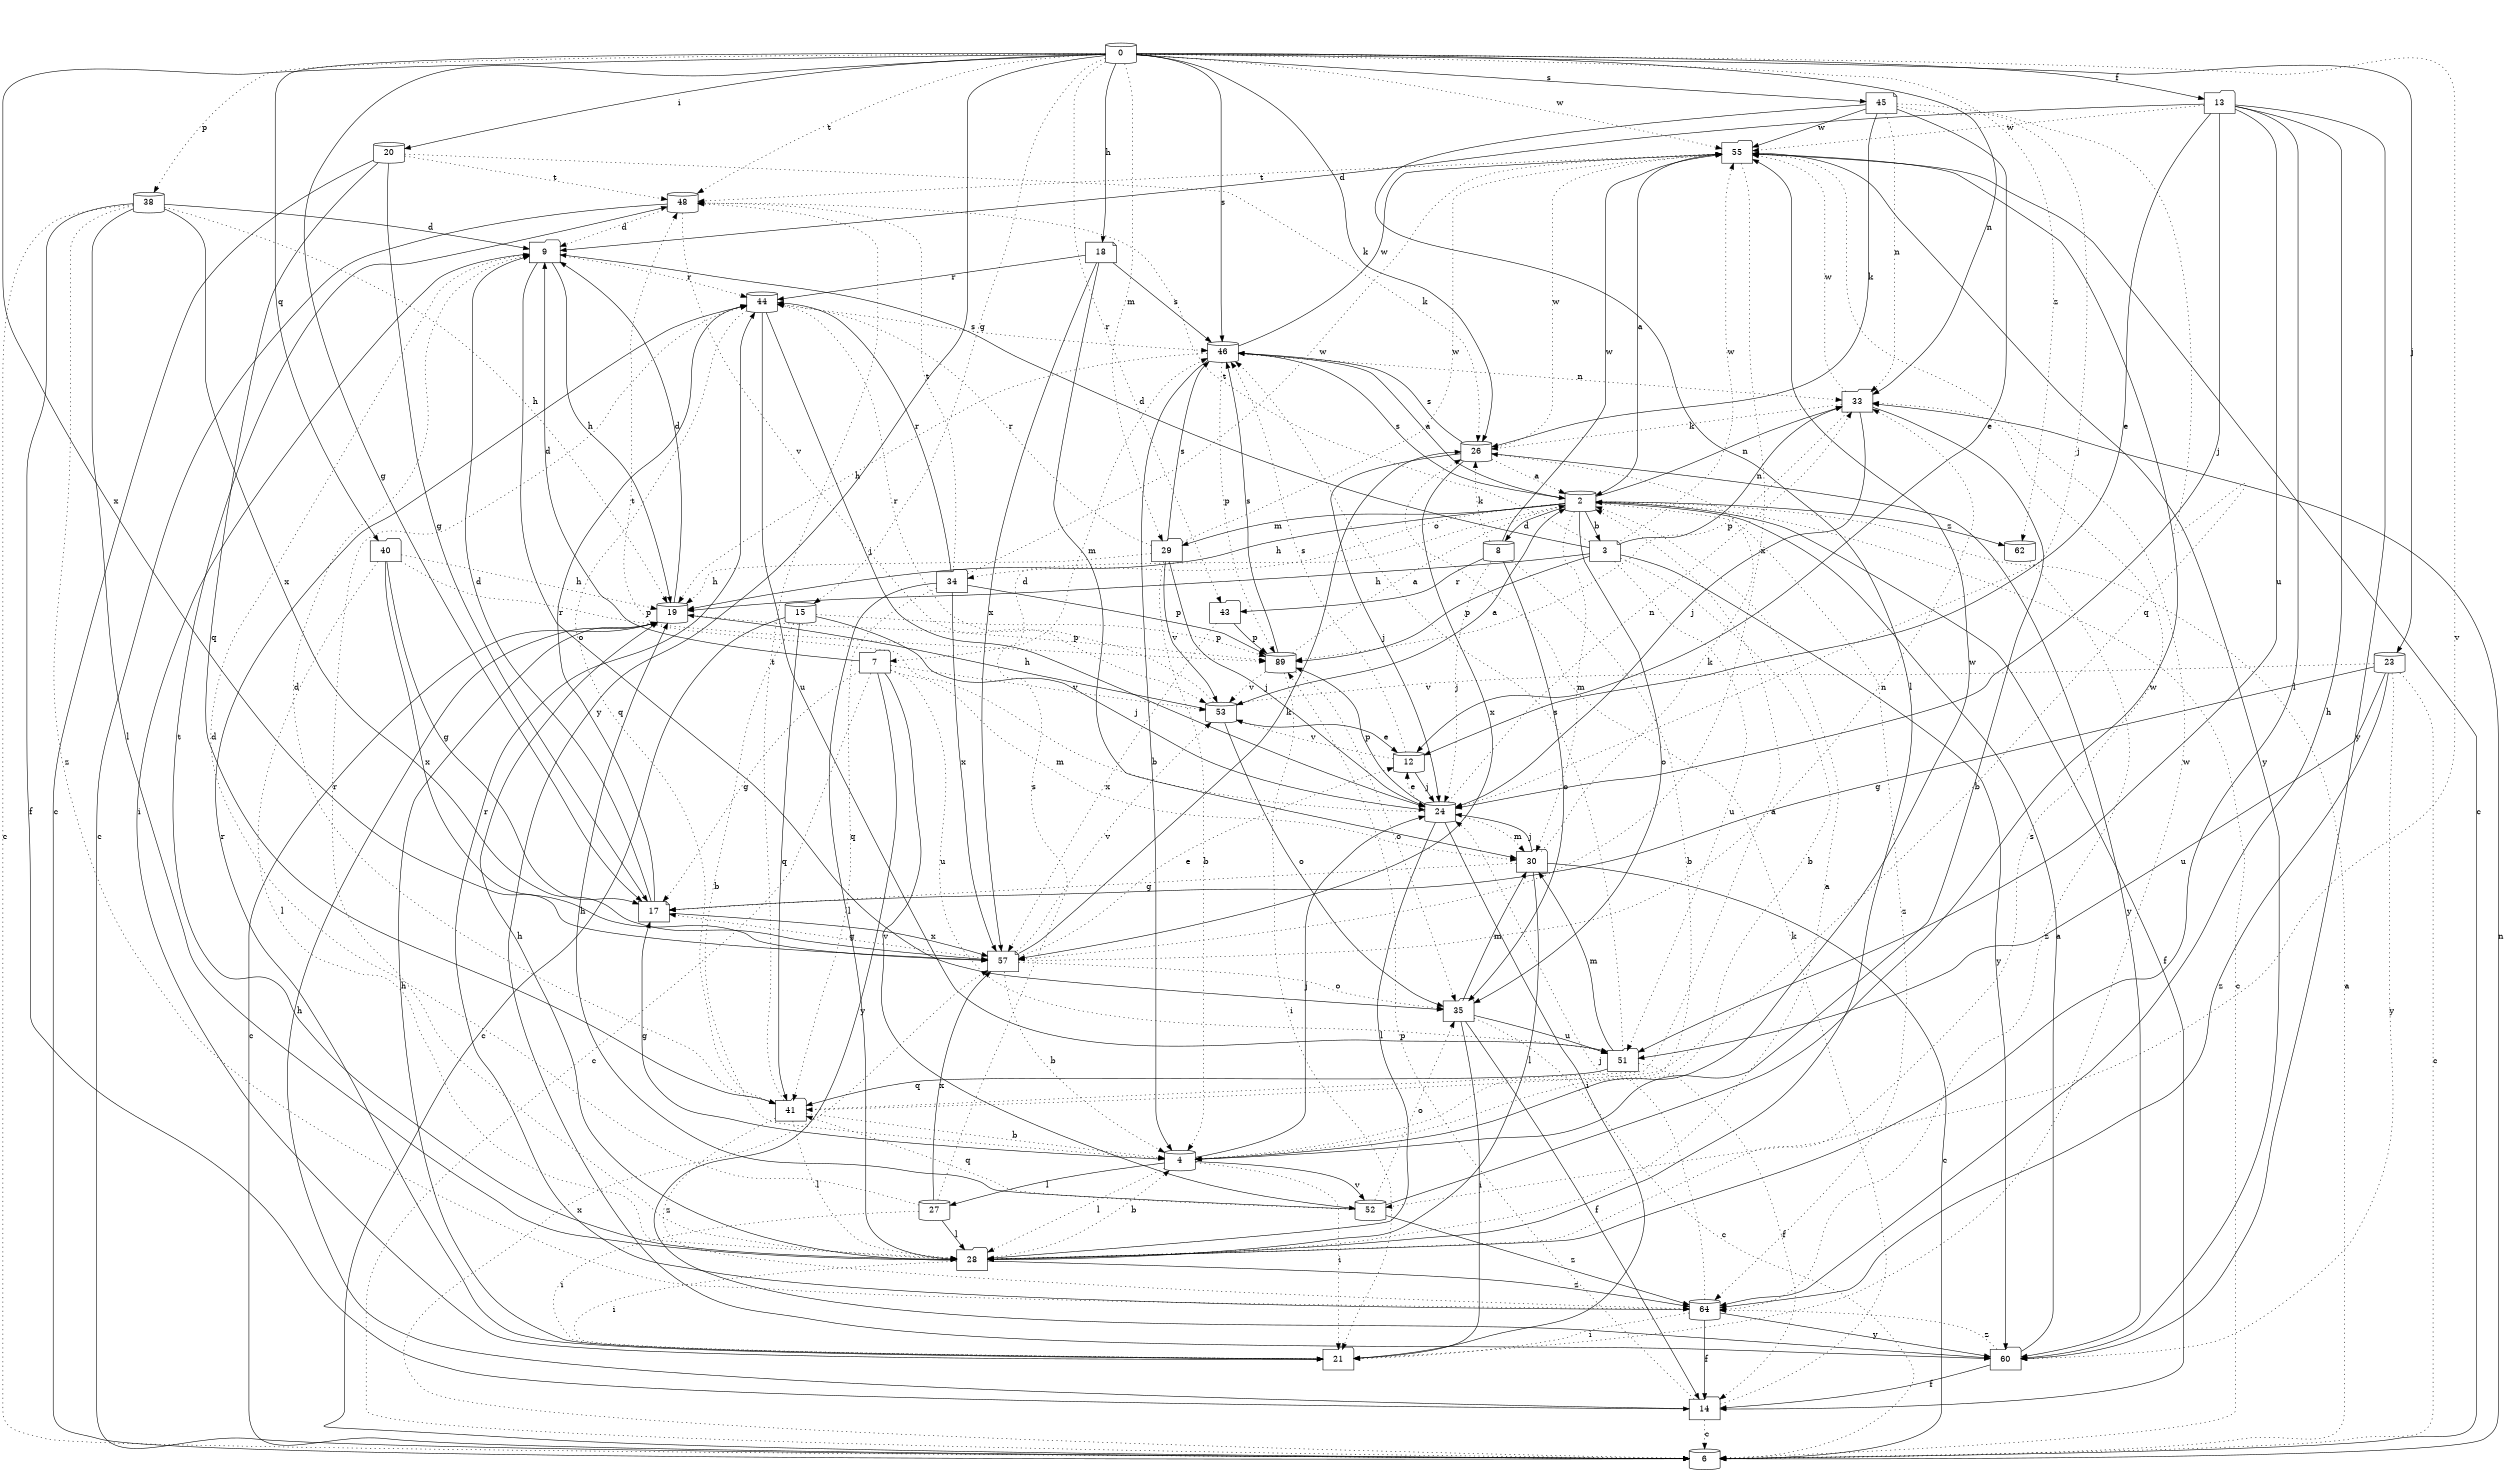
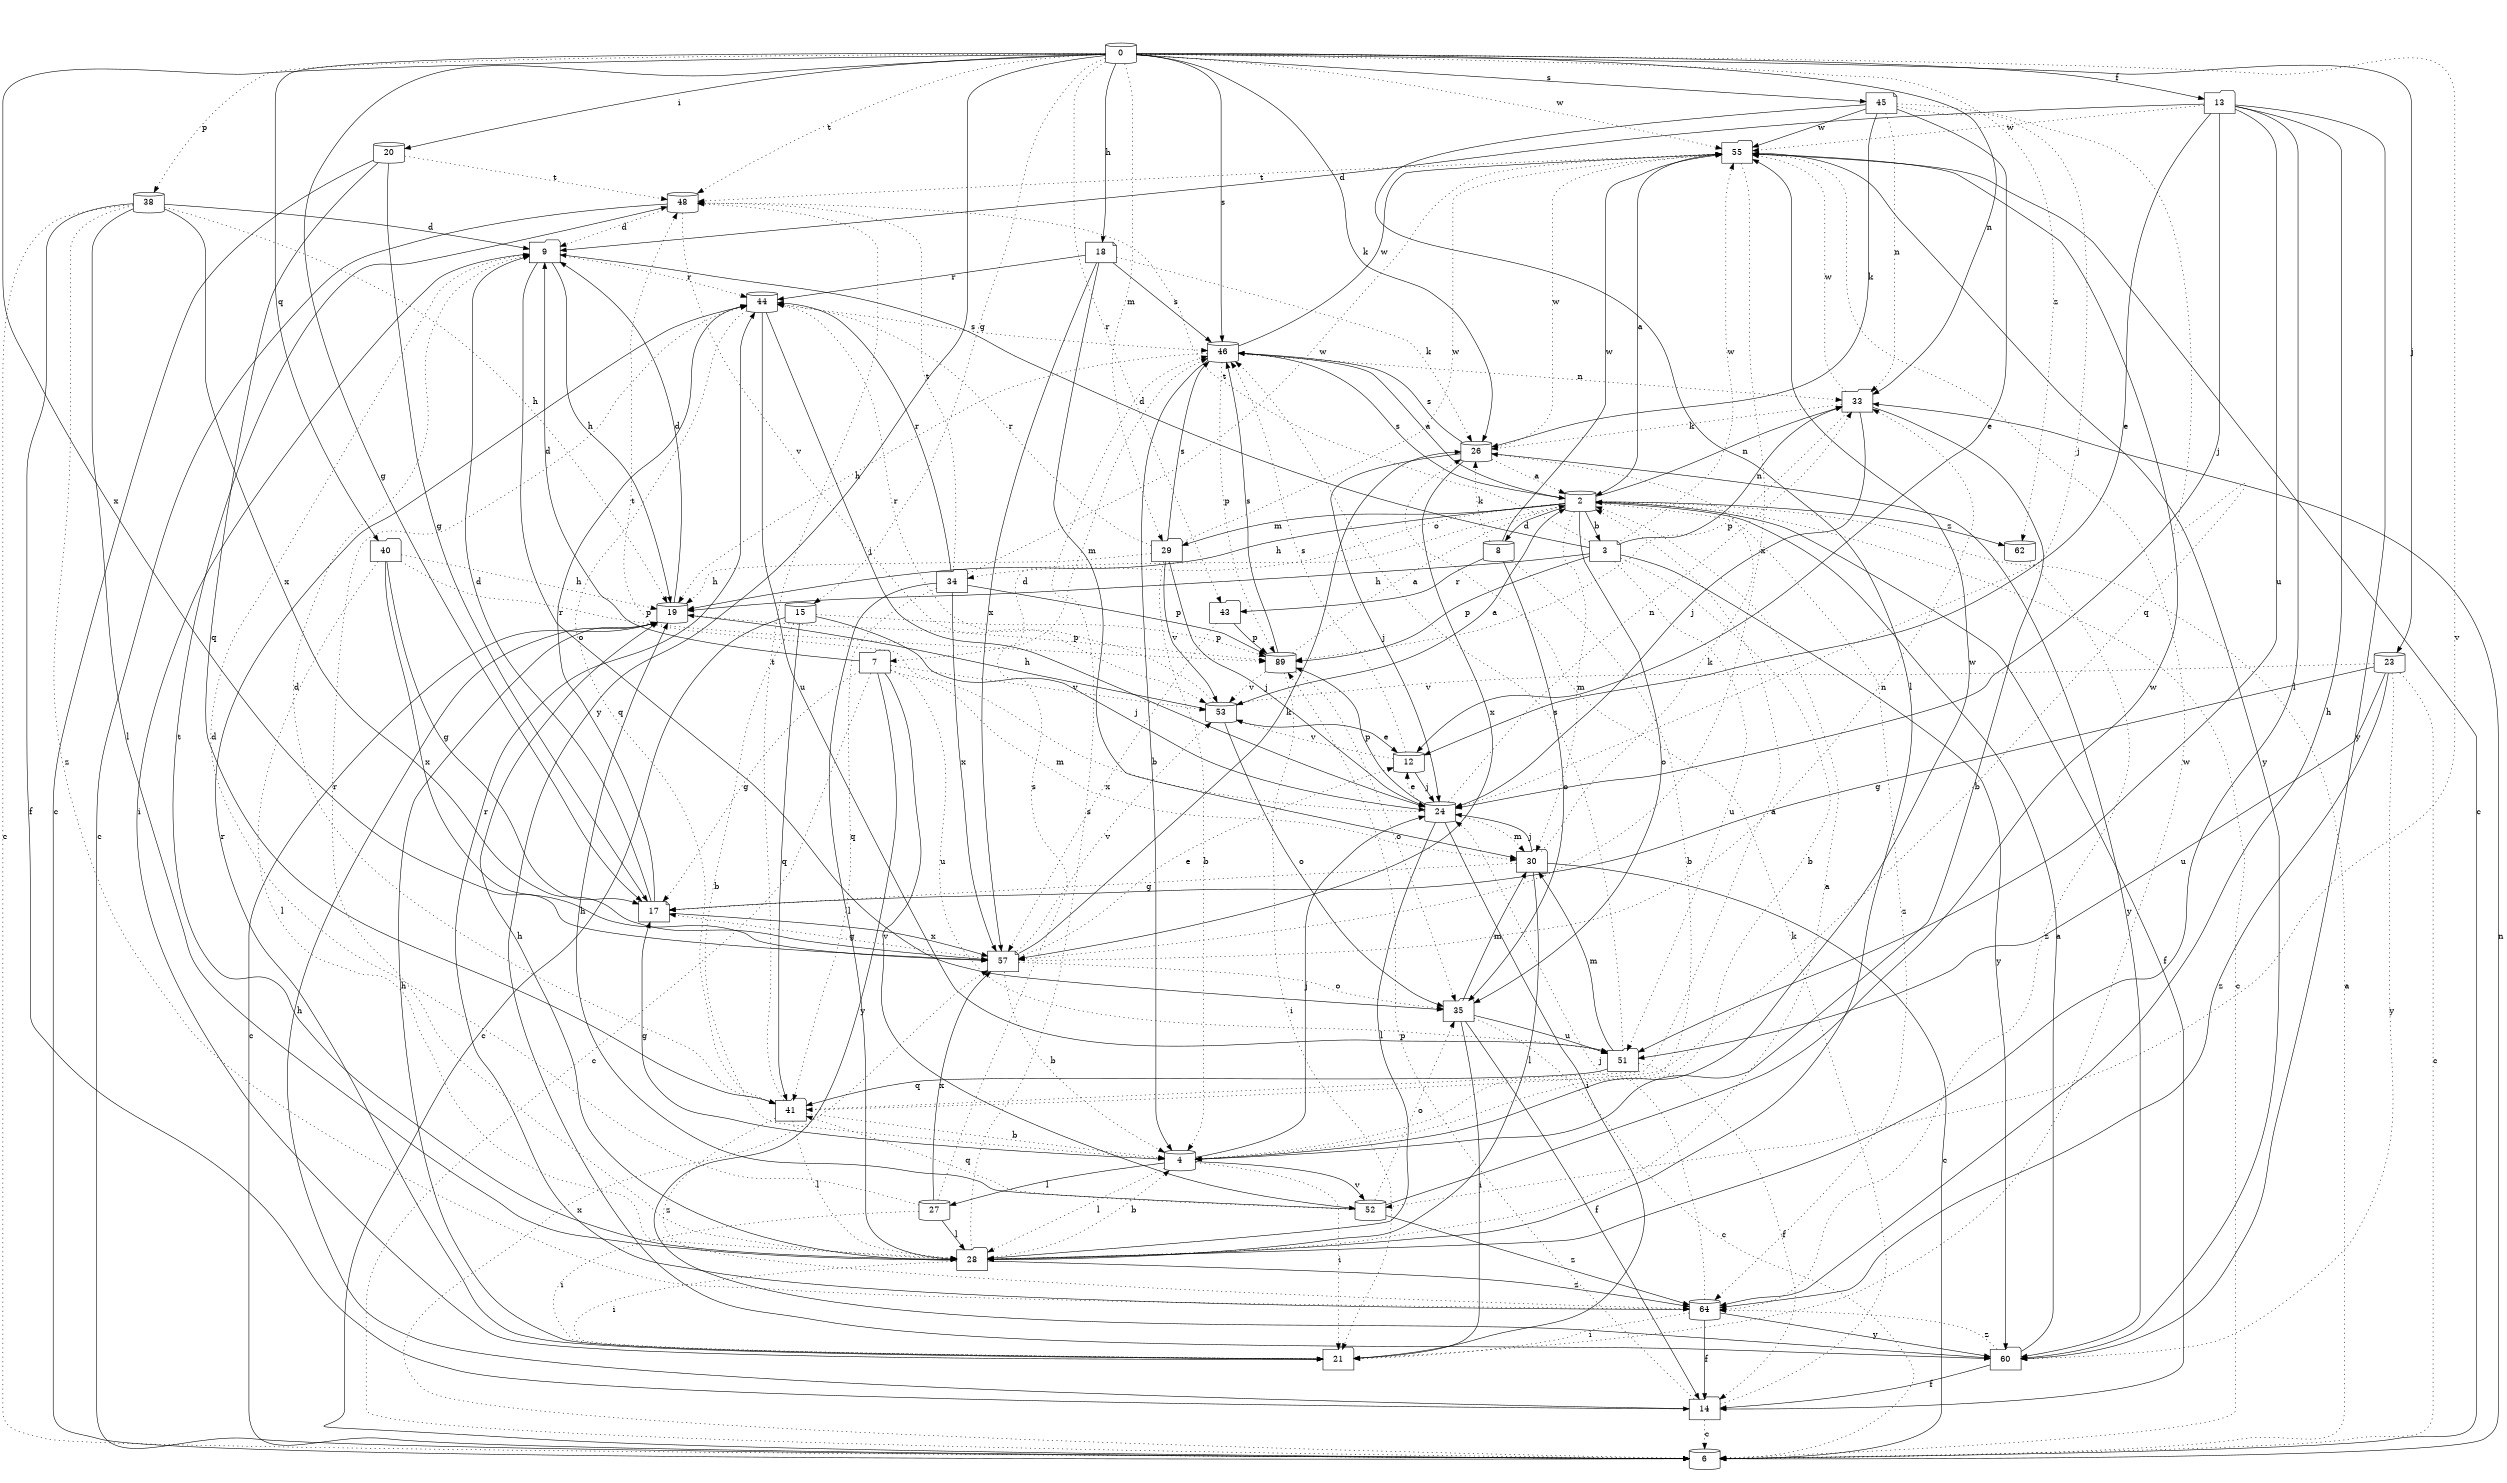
(1004, 179) -> (1317, 312)
(1456, 676) -> none
(1891, 1087) -> (1089, 777)
